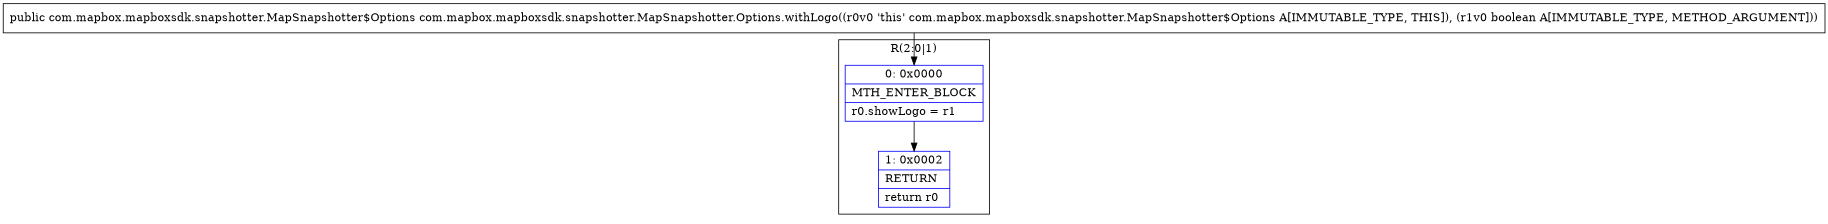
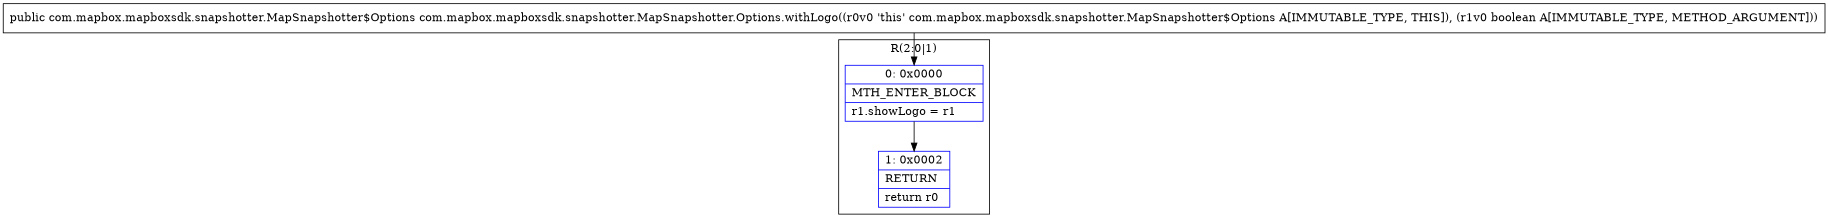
(904, 112) -> (904, 112)
